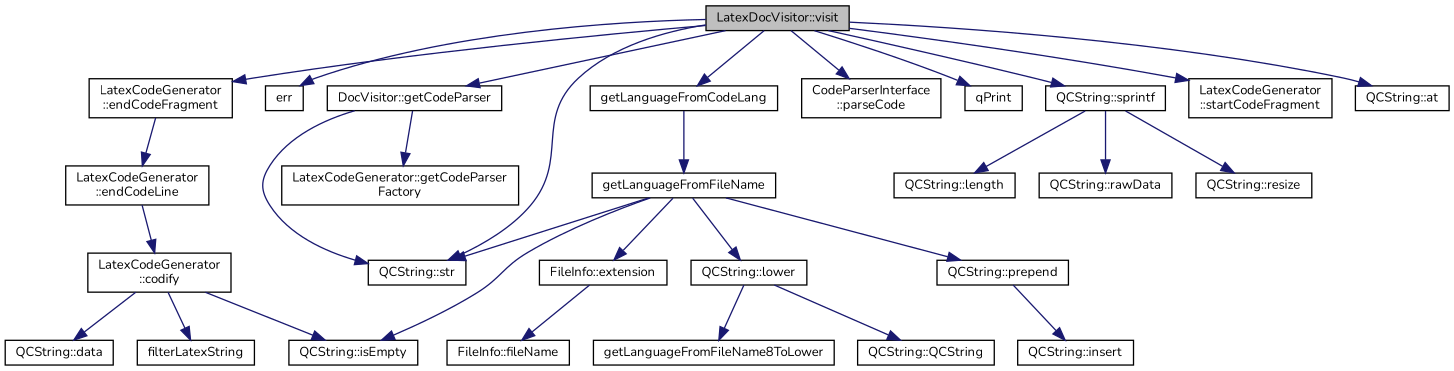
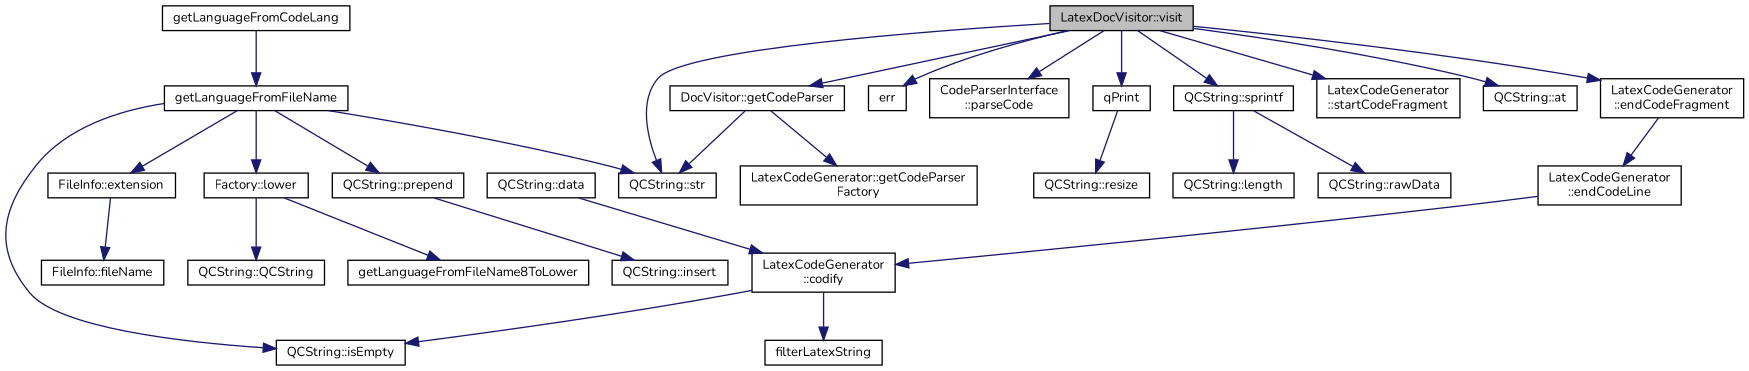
(736, 54) -> none
(1174, 139) -> (1109, 136)
(749, 273) -> (256, 185)
(110, 312) -> (664, 224)
